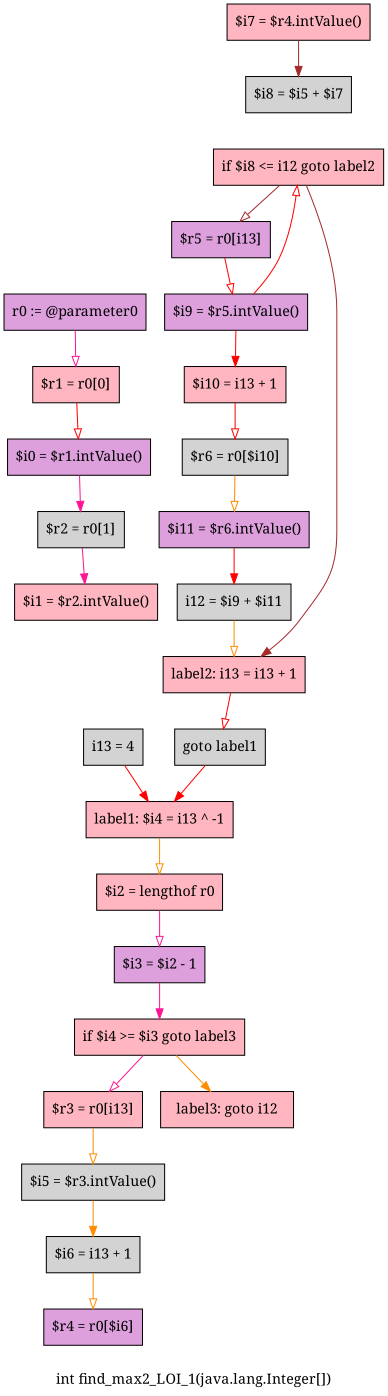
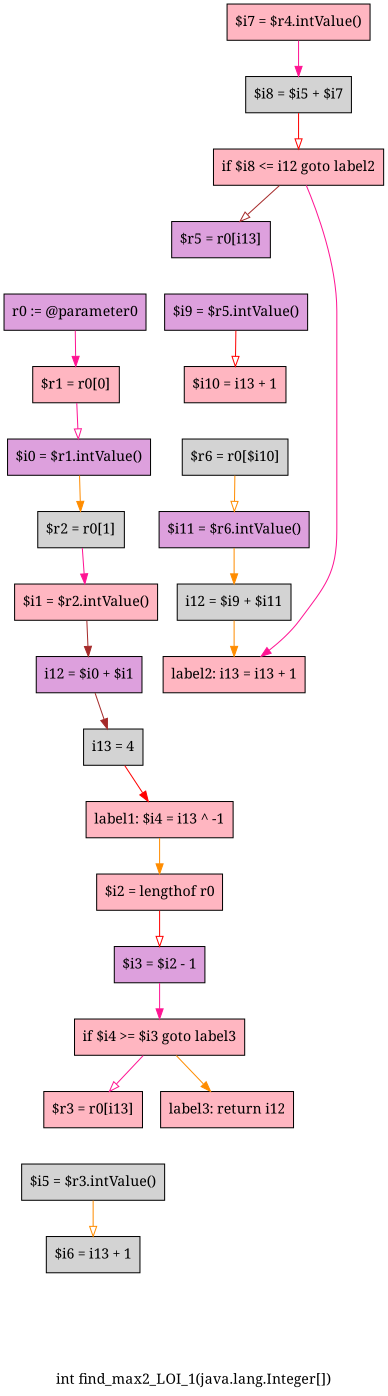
(299, 53) -> (299, 53)
(283, 248) -> (299, 126)
(228, 271) -> none
(75, 343) -> (75, 343)
(236, 343) -> (236, 343)
(77, 416) -> (77, 416)
(235, 416) -> none
(337, 427) -> (337, 427)
(80, 488) -> (80, 488)
(234, 561) -> (234, 561)
(234, 633) -> (234, 633)
none -> (89, 675)
(220, 747) -> none
(160, 851) -> (160, 851)
(160, 923) -> (160, 923)
(227, 1110) -> (227, 1110)
(93, 1141) -> none
(93, 1213) -> (93, 1213)
(93, 1327) -> none
